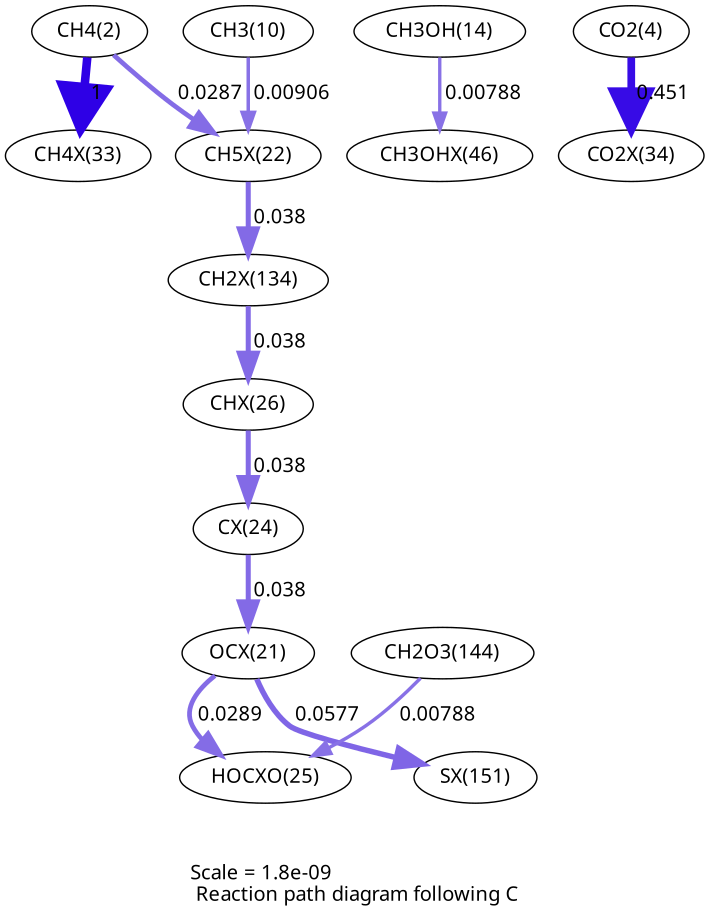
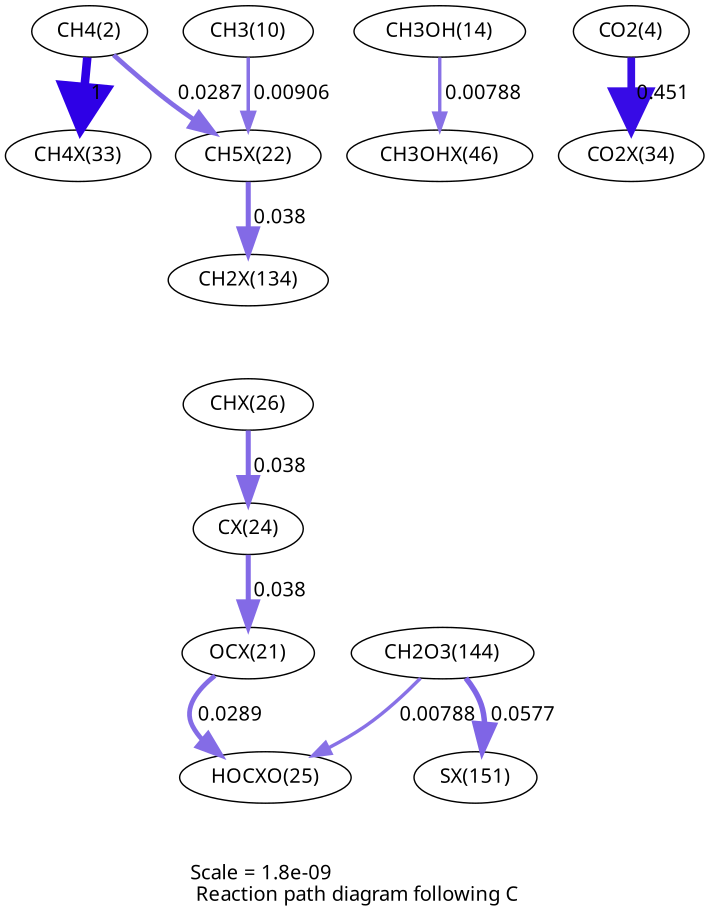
(248, 330) -> none
(314, 736) -> (479, 700)
